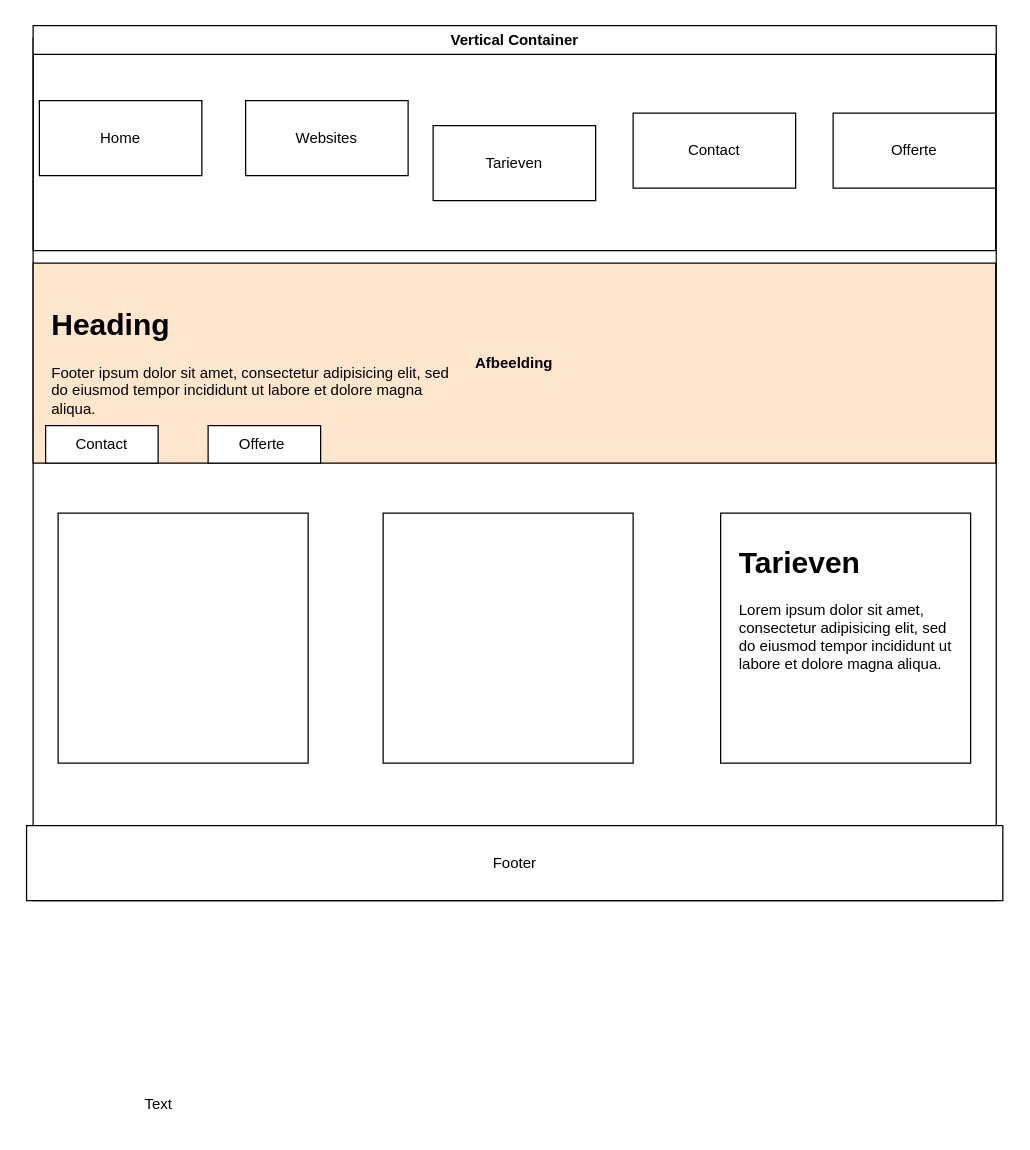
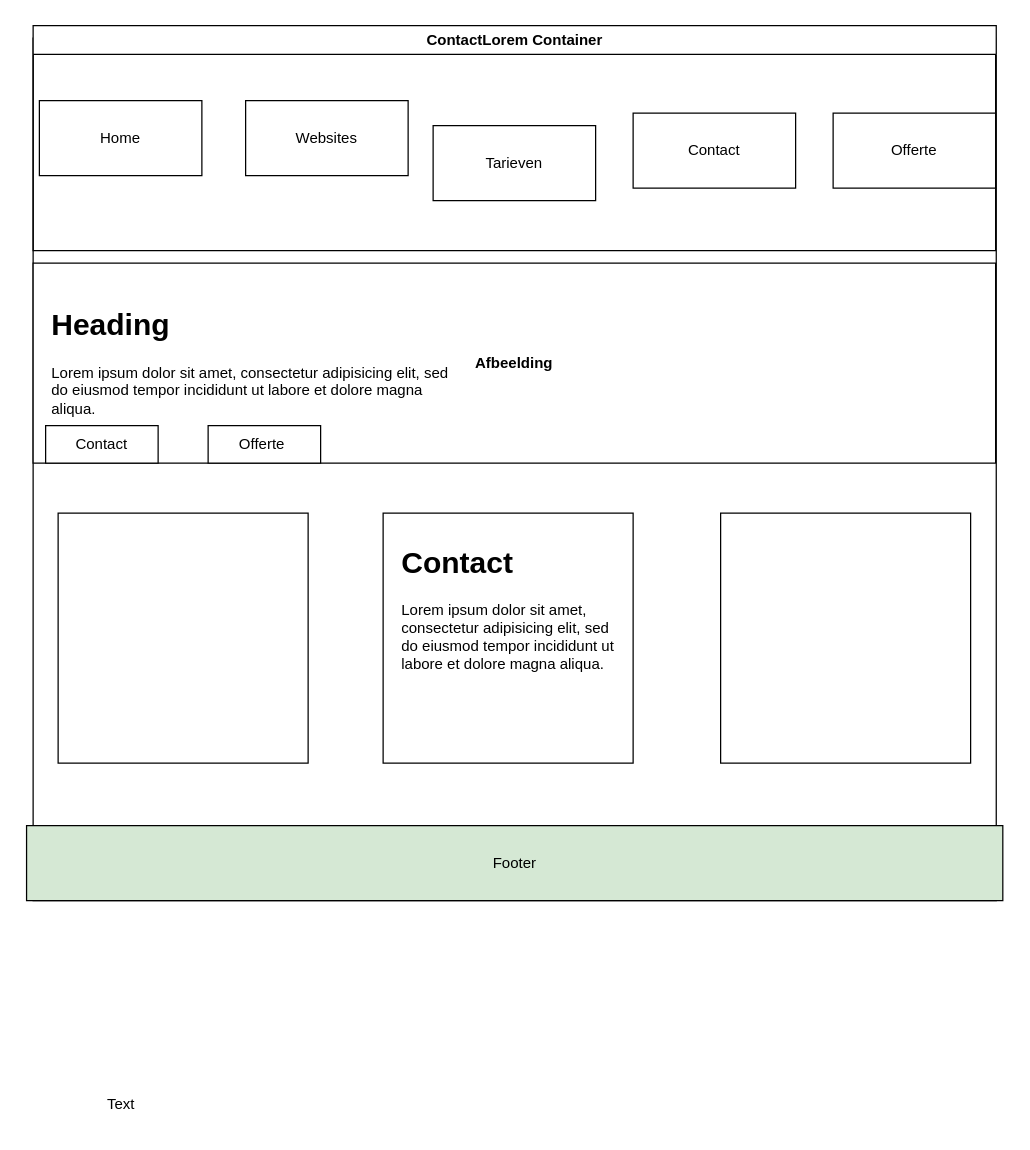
(515, 41) -> (515, 41)
(253, 324) -> (253, 324)
(514, 363) -> (514, 363)
none -> (514, 613)
(852, 613) -> none
(515, 863) -> (515, 863)
(158, 1104) -> (121, 1104)
